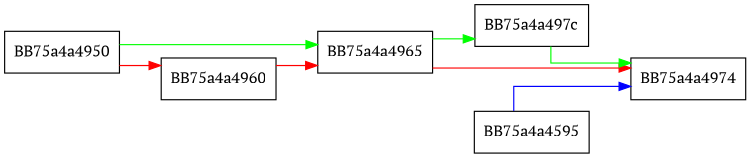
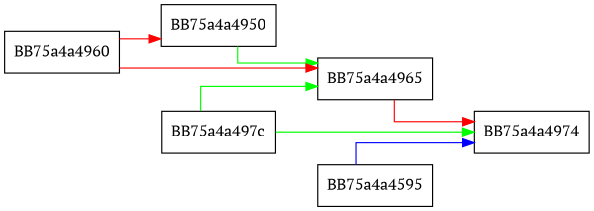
(448, 39) -> (241, 86)
(134, 66) -> (134, 39)
